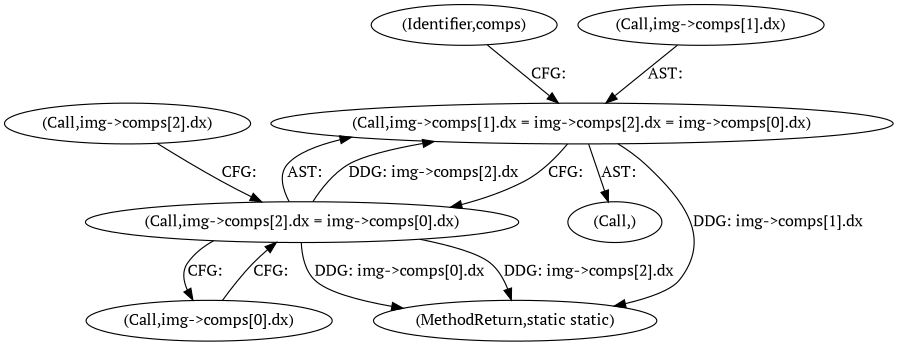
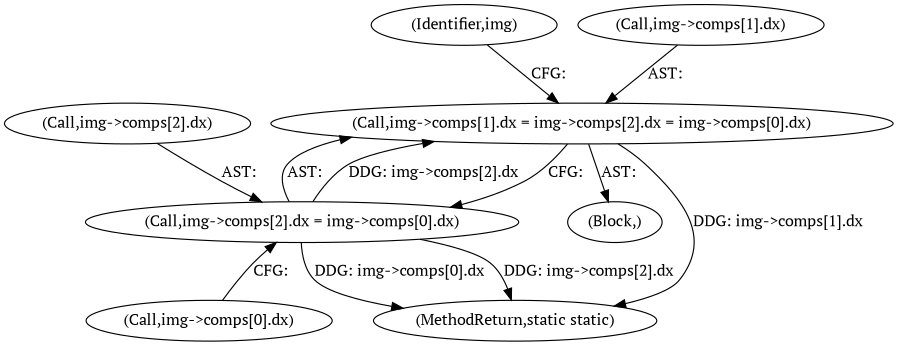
(464, 25) -> (464, 25)
(241, 173) -> (241, 173)
(615, 222) -> (615, 222)
(189, 261) -> none
